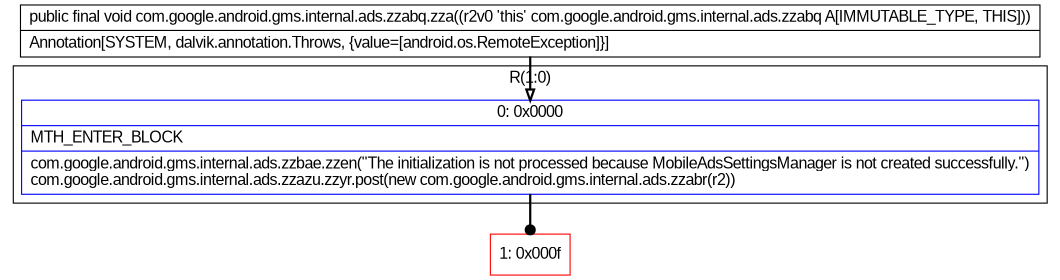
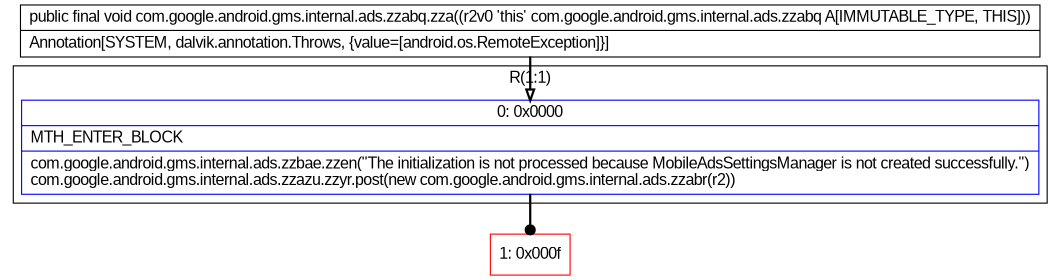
(530, 79) -> (530, 79)
